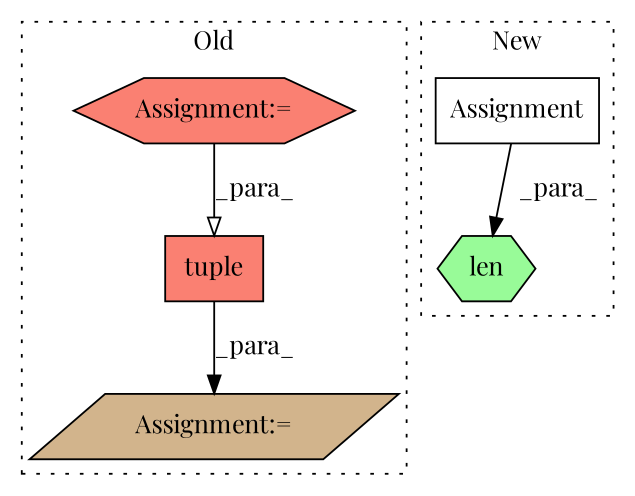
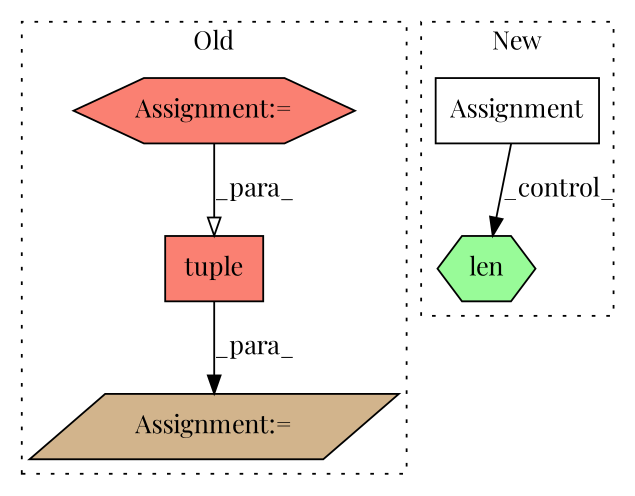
(559, 190) -> (559, 190)
